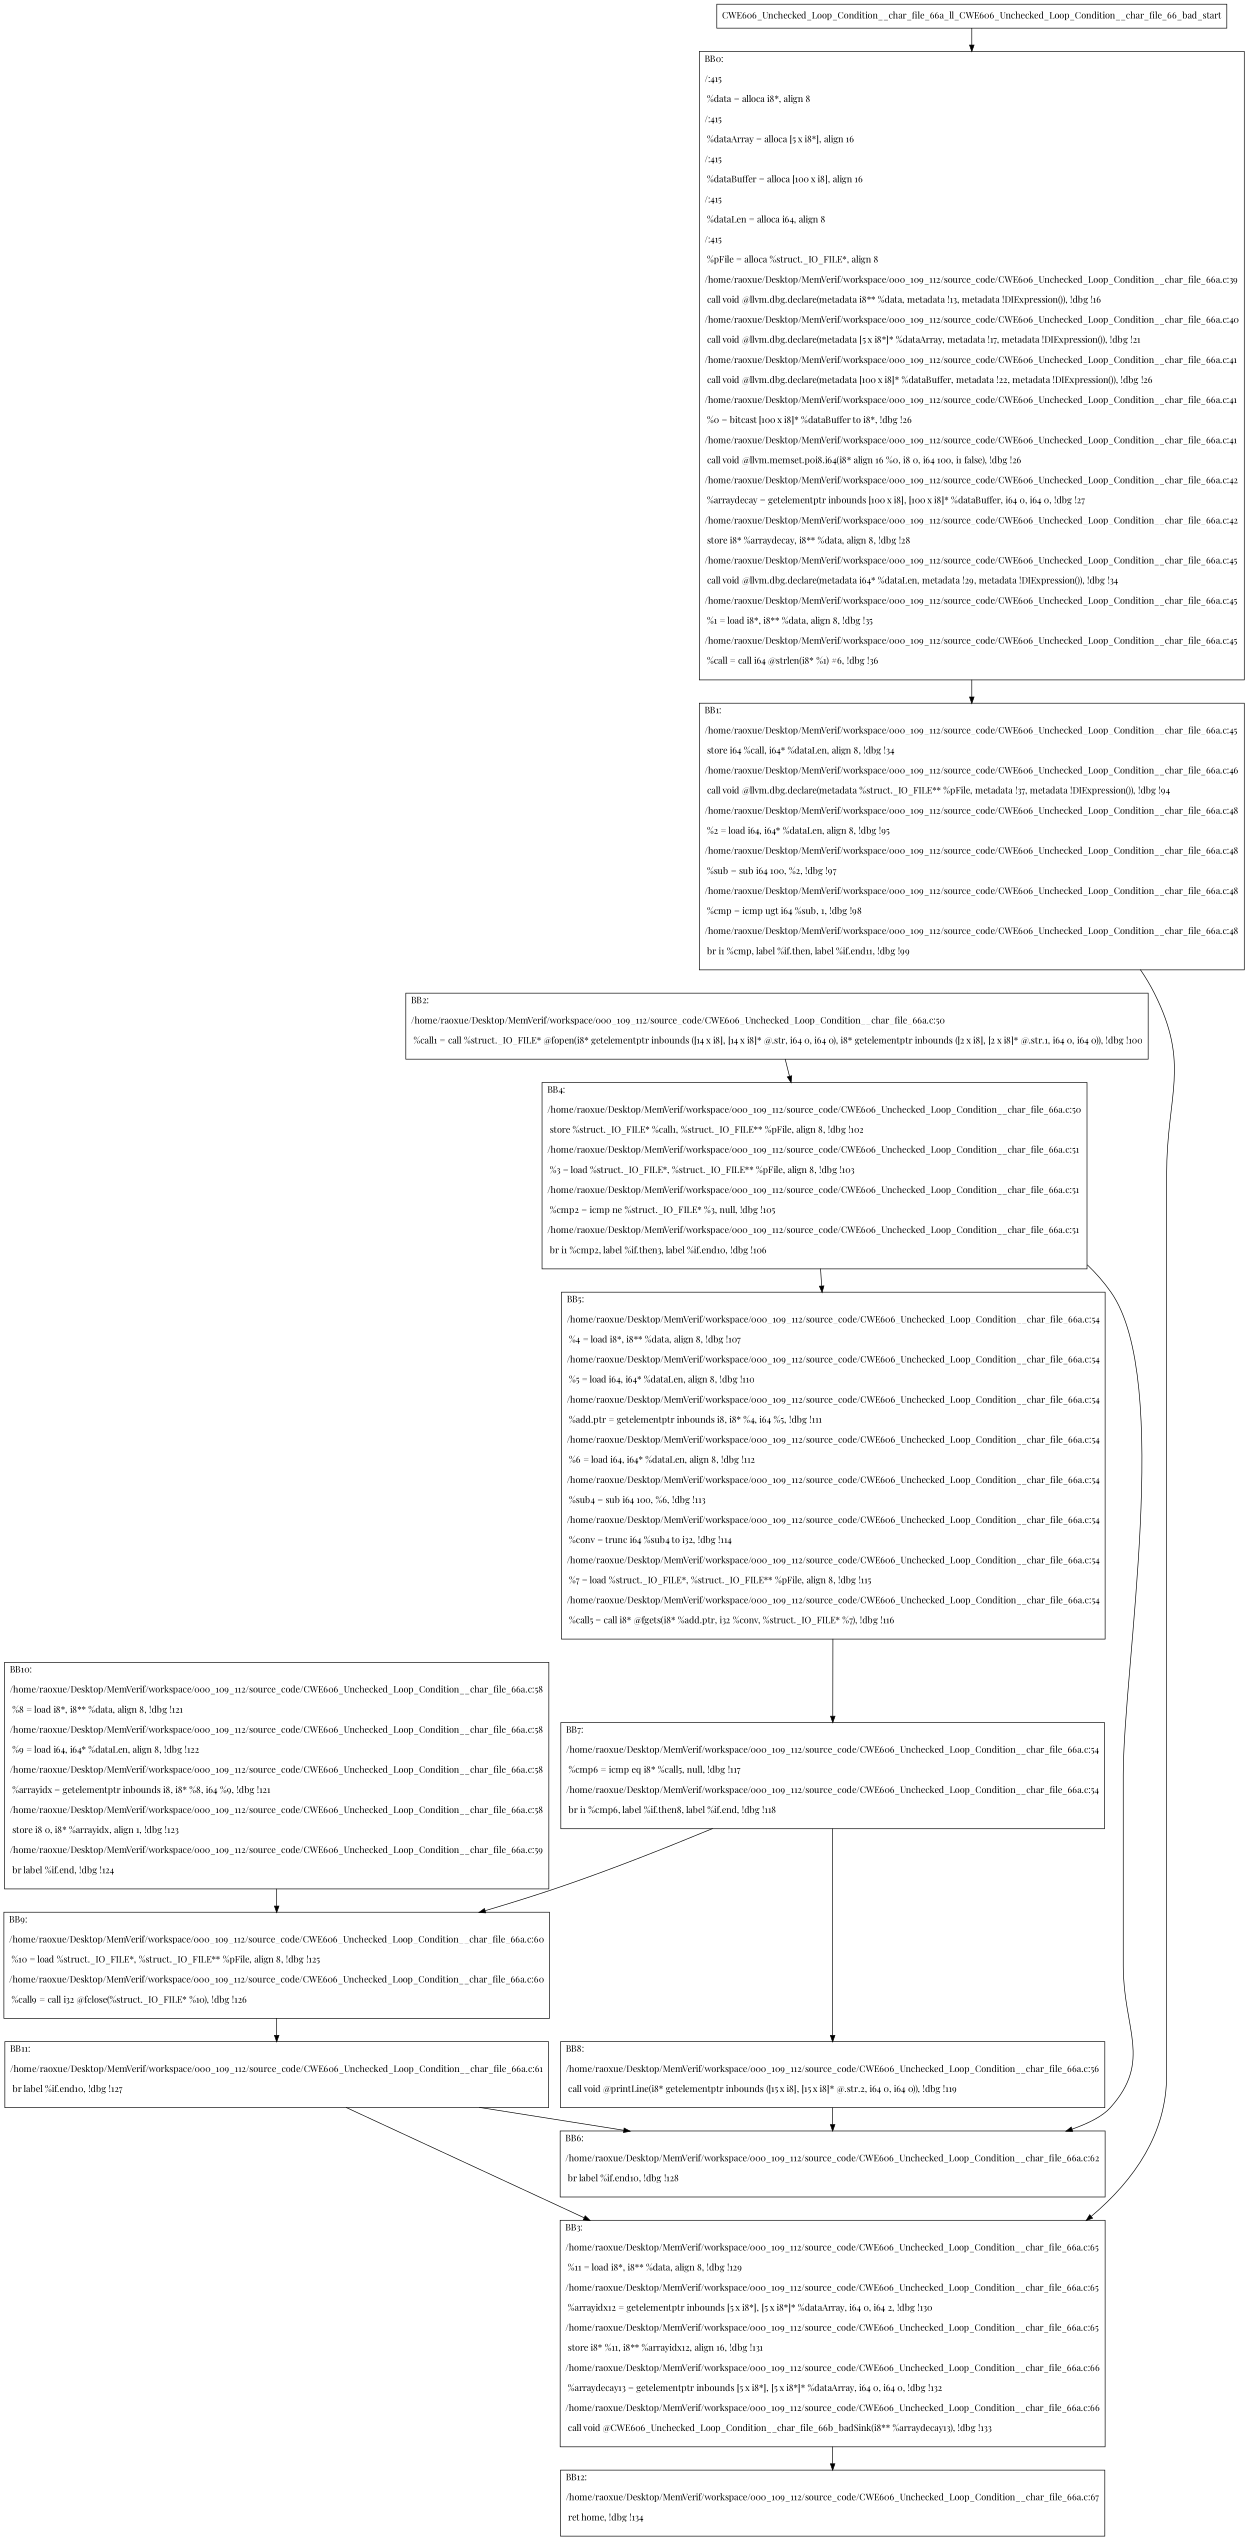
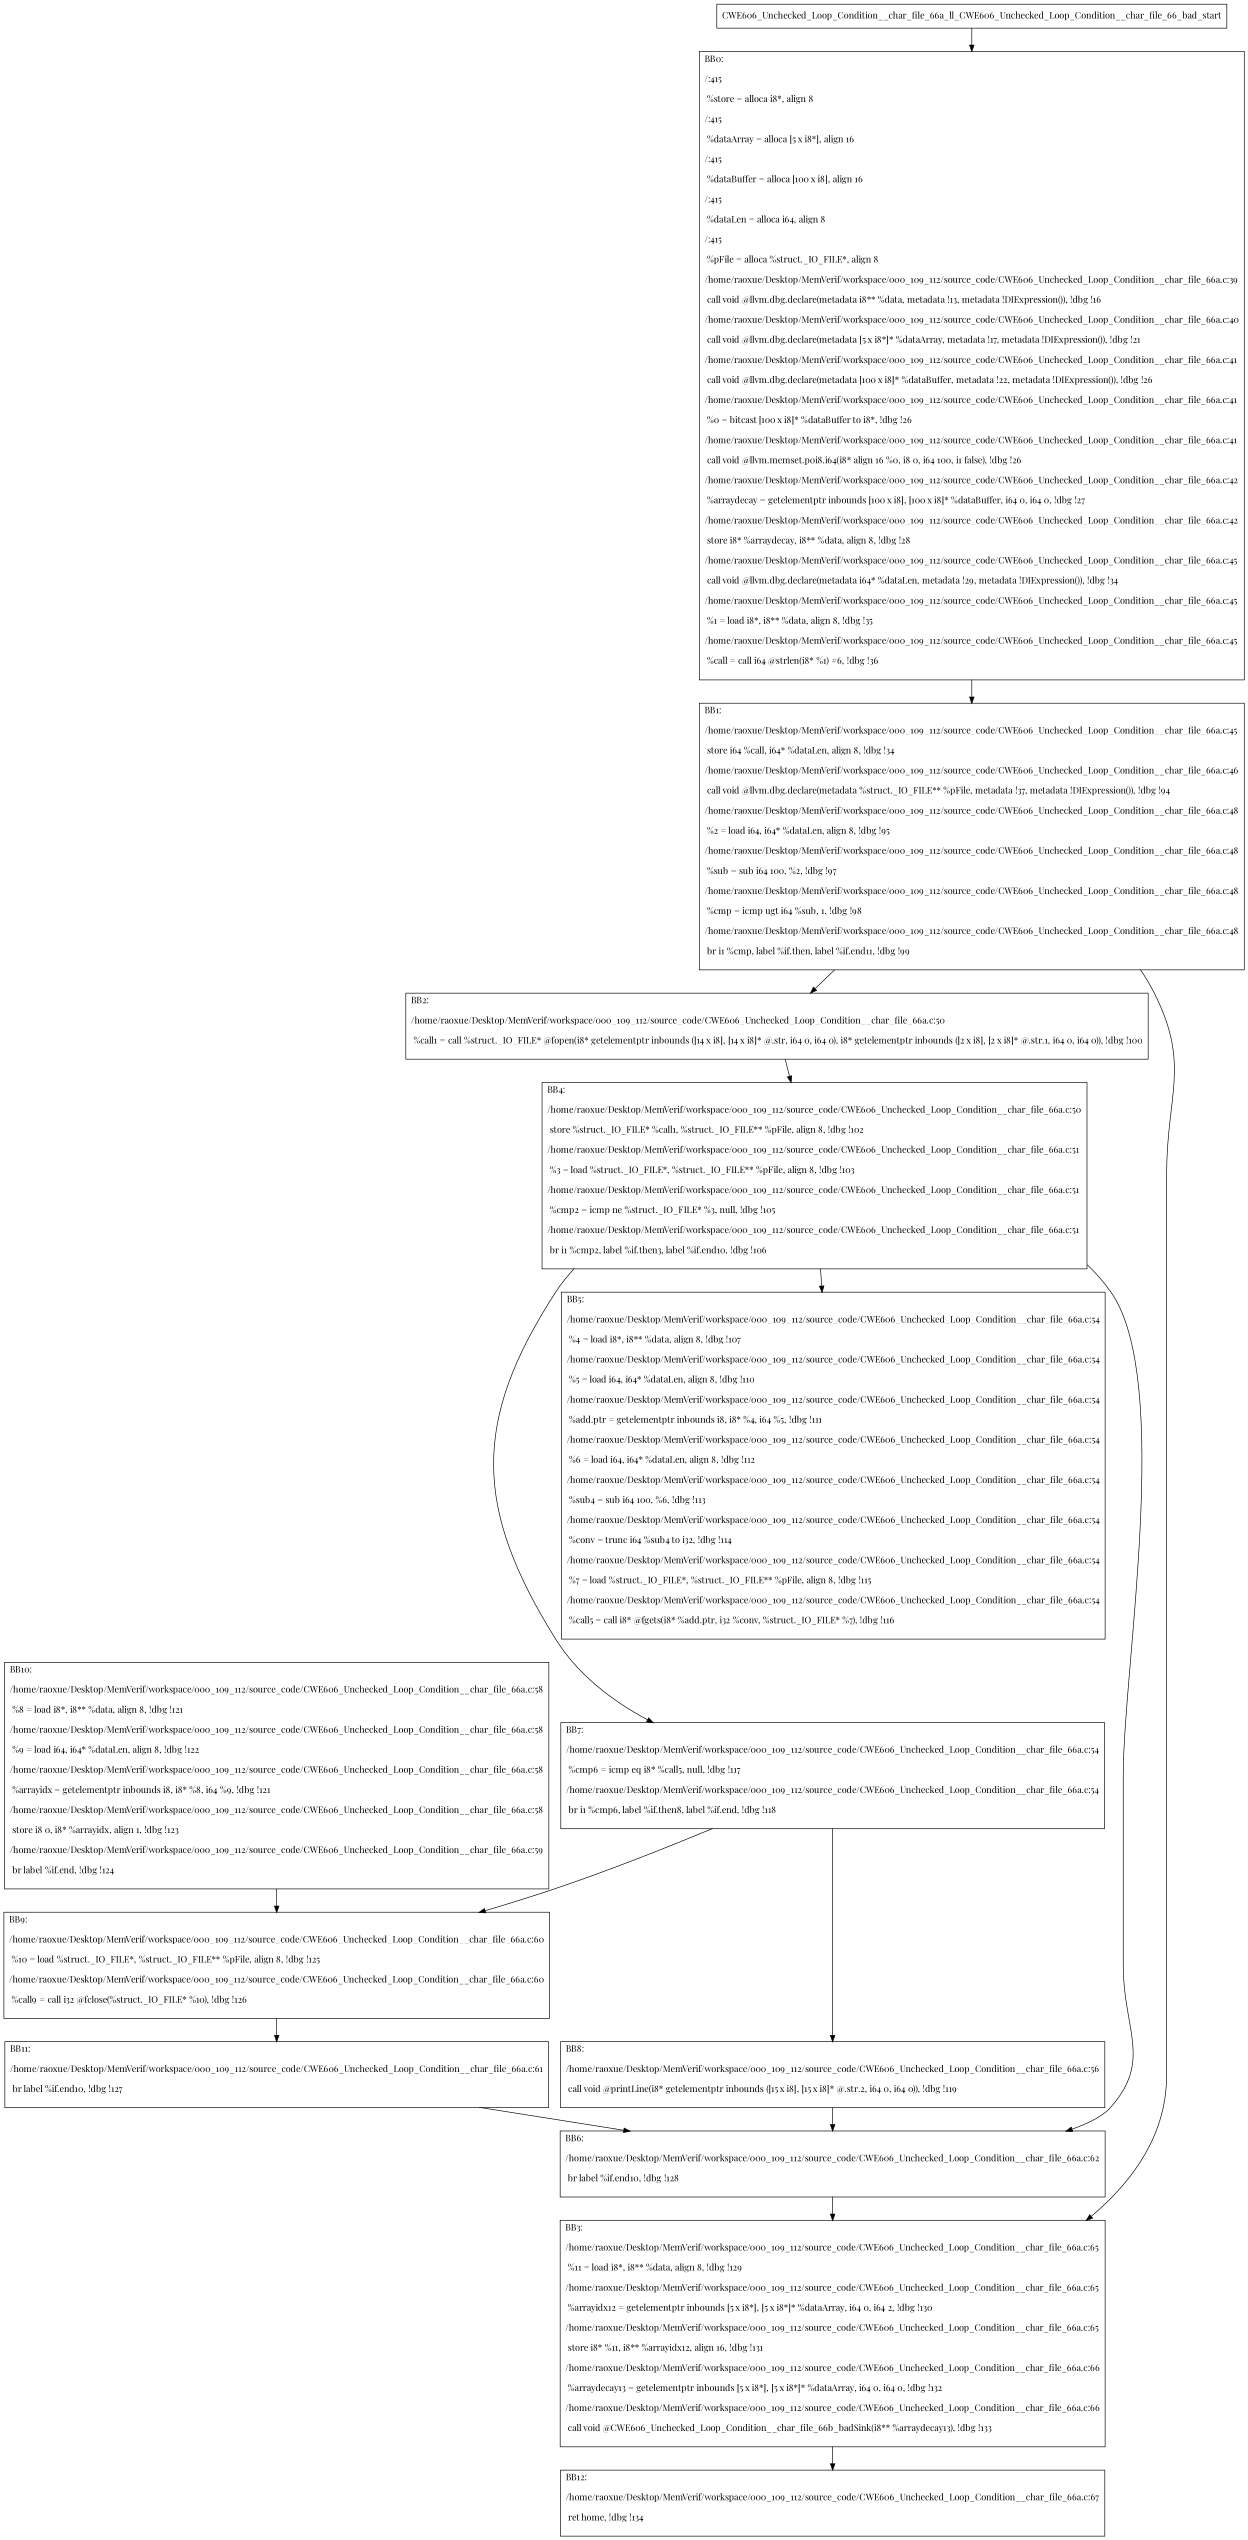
(758, 99) -> (759, 99)
none -> (825, 979)
(833, 1678) -> (499, 1512)
(465, 2163) -> (833, 2205)
